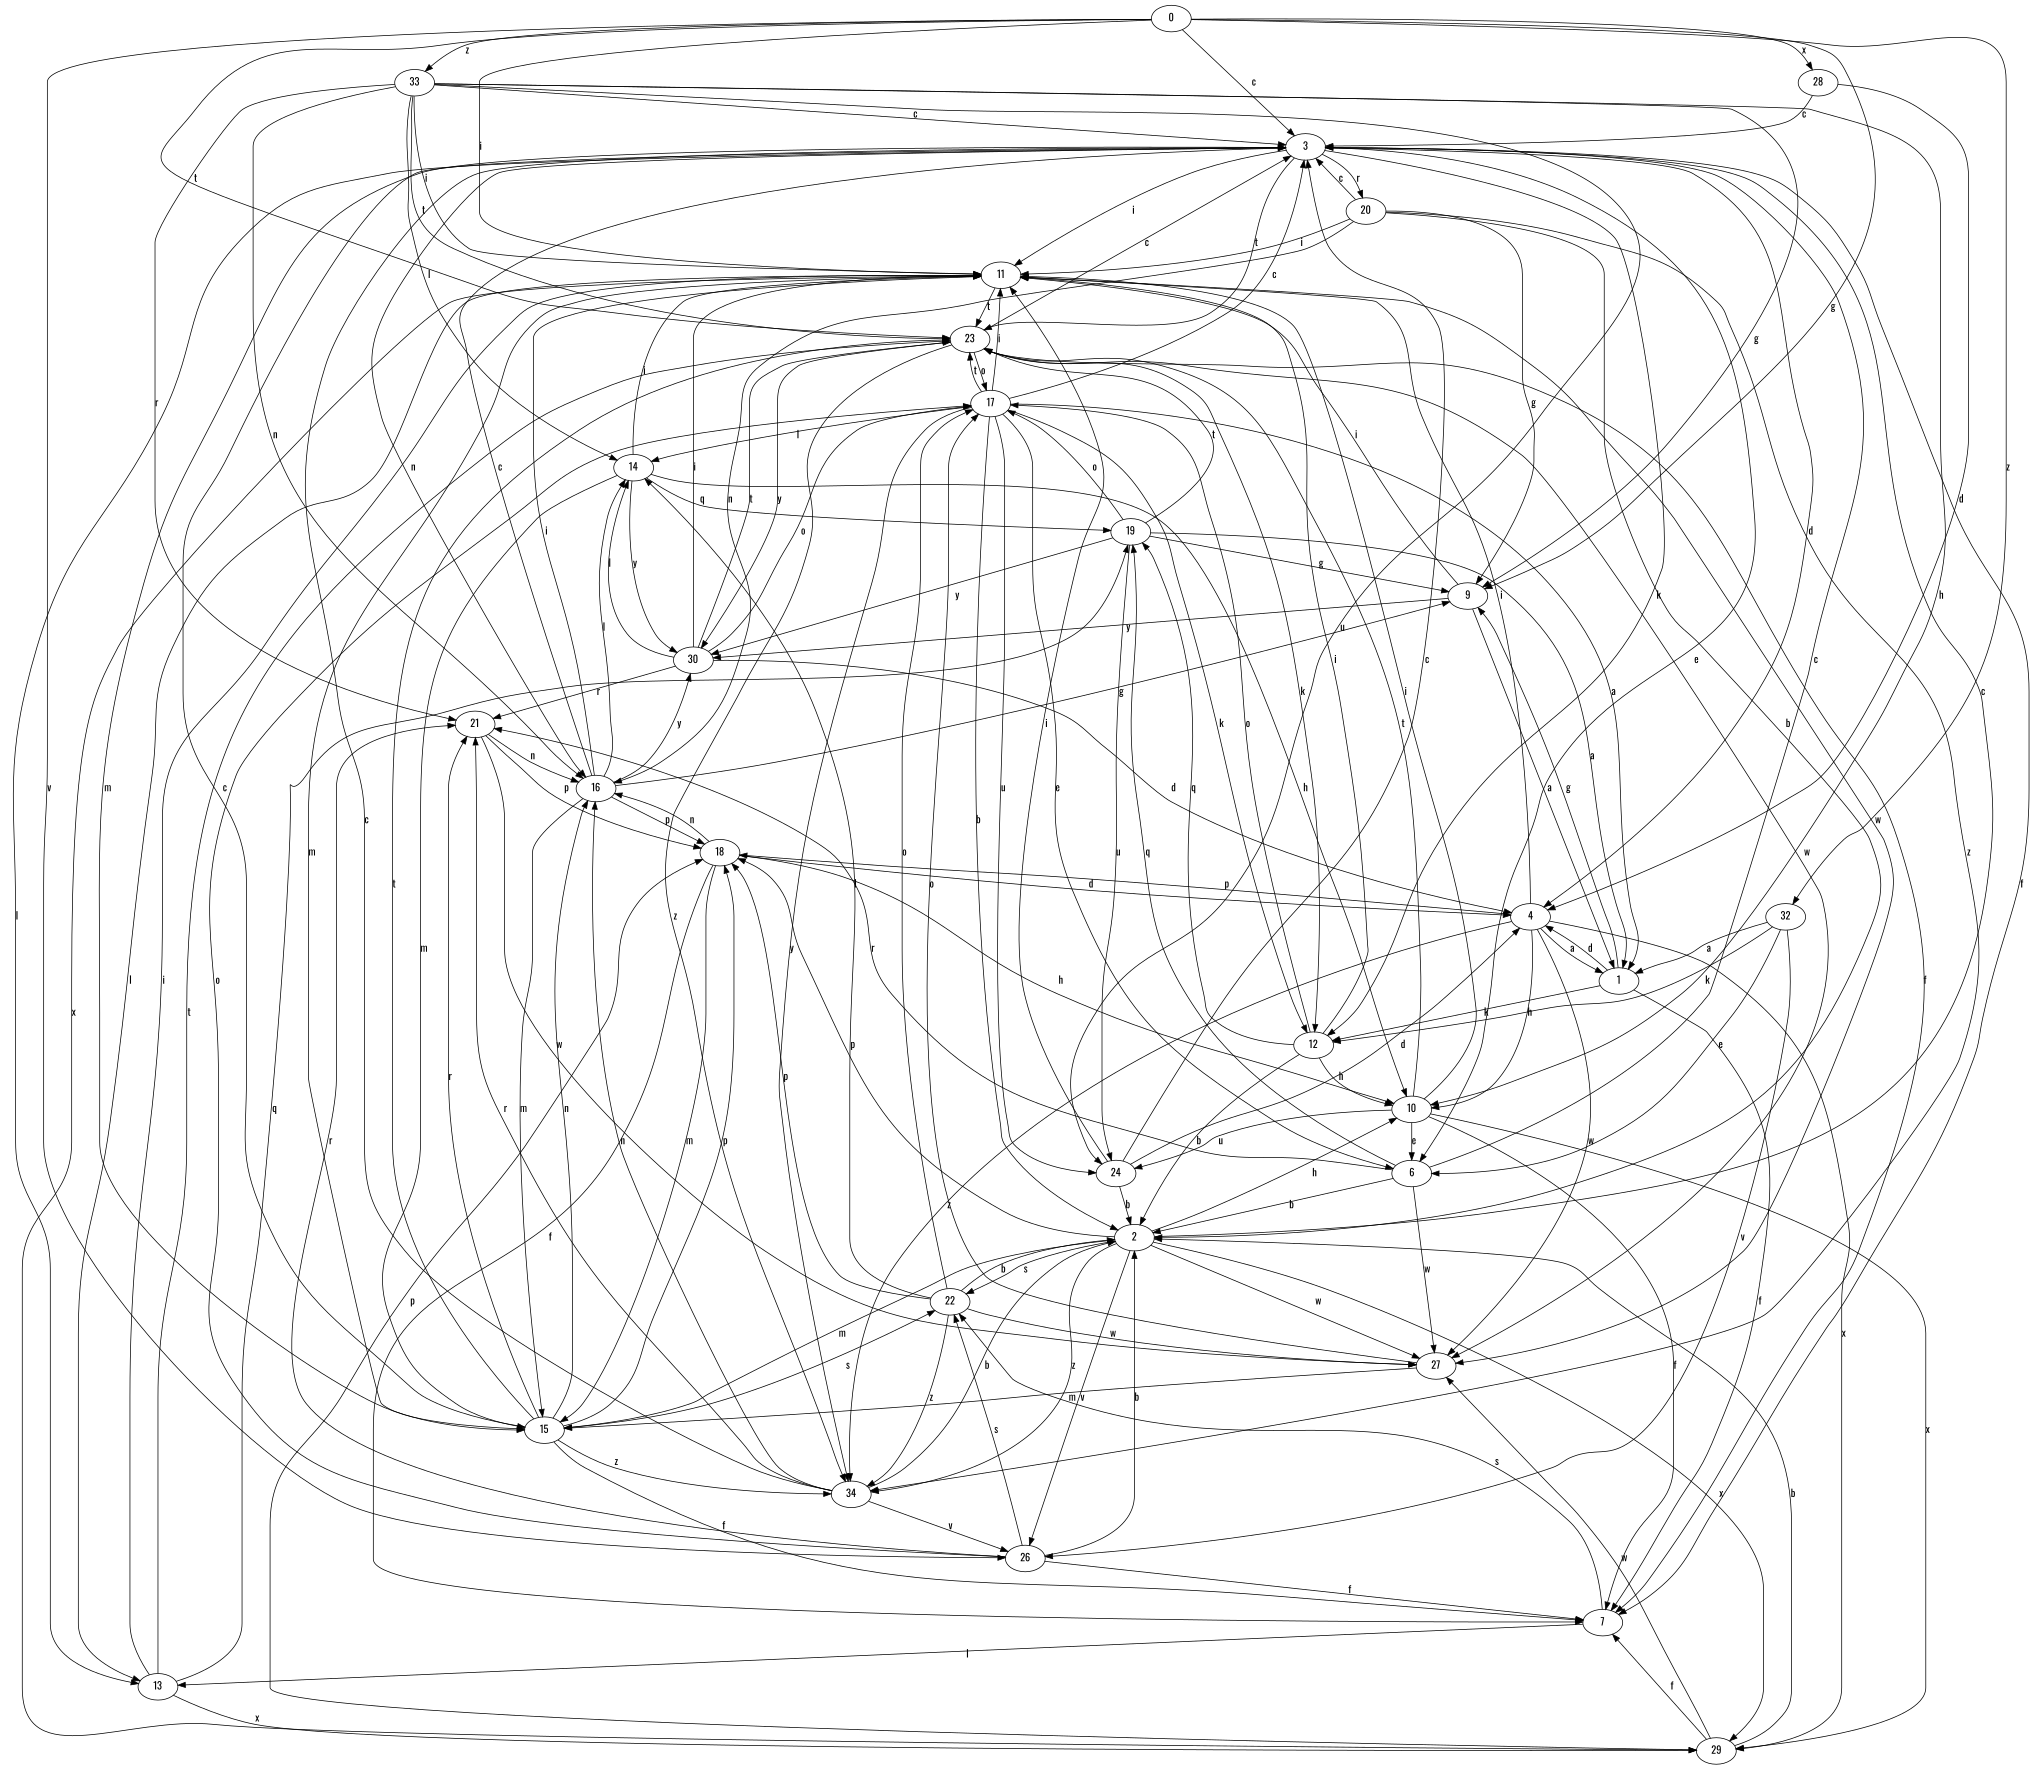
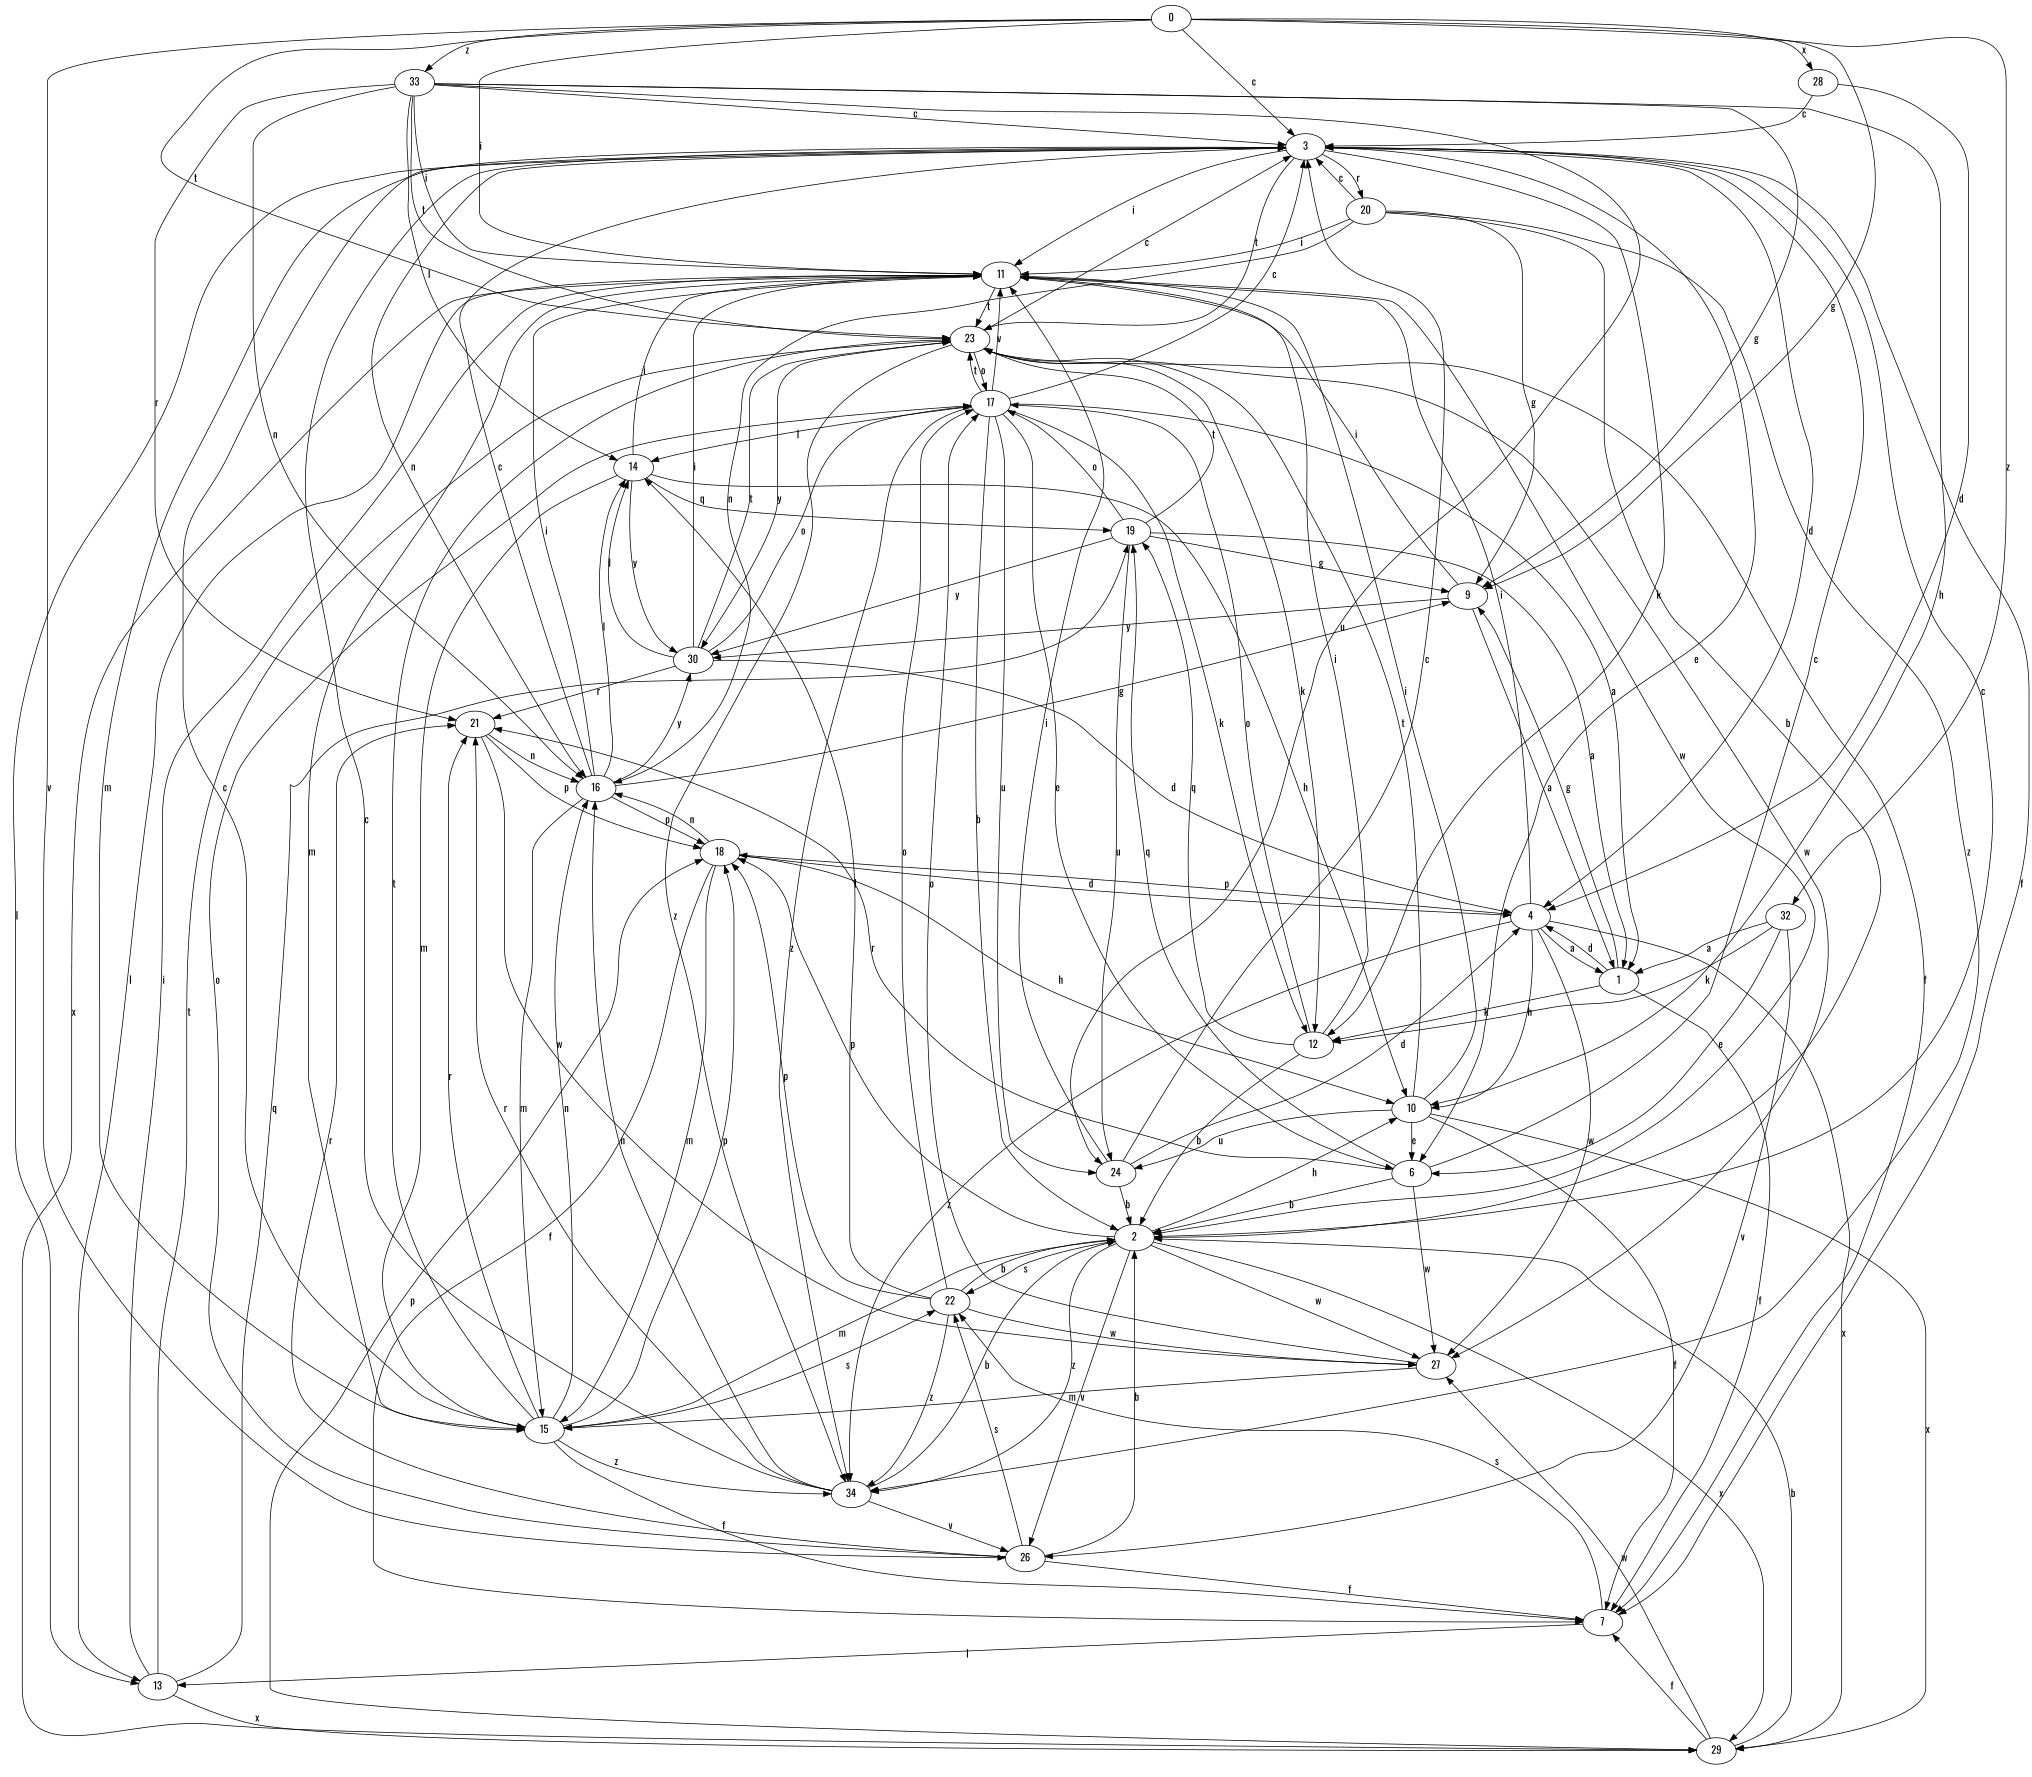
(999, 339) -> (999, 339)
(1783, 684) -> (1700, 792)
(792, 949) -> (792, 949)
(1337, 1081) -> none
